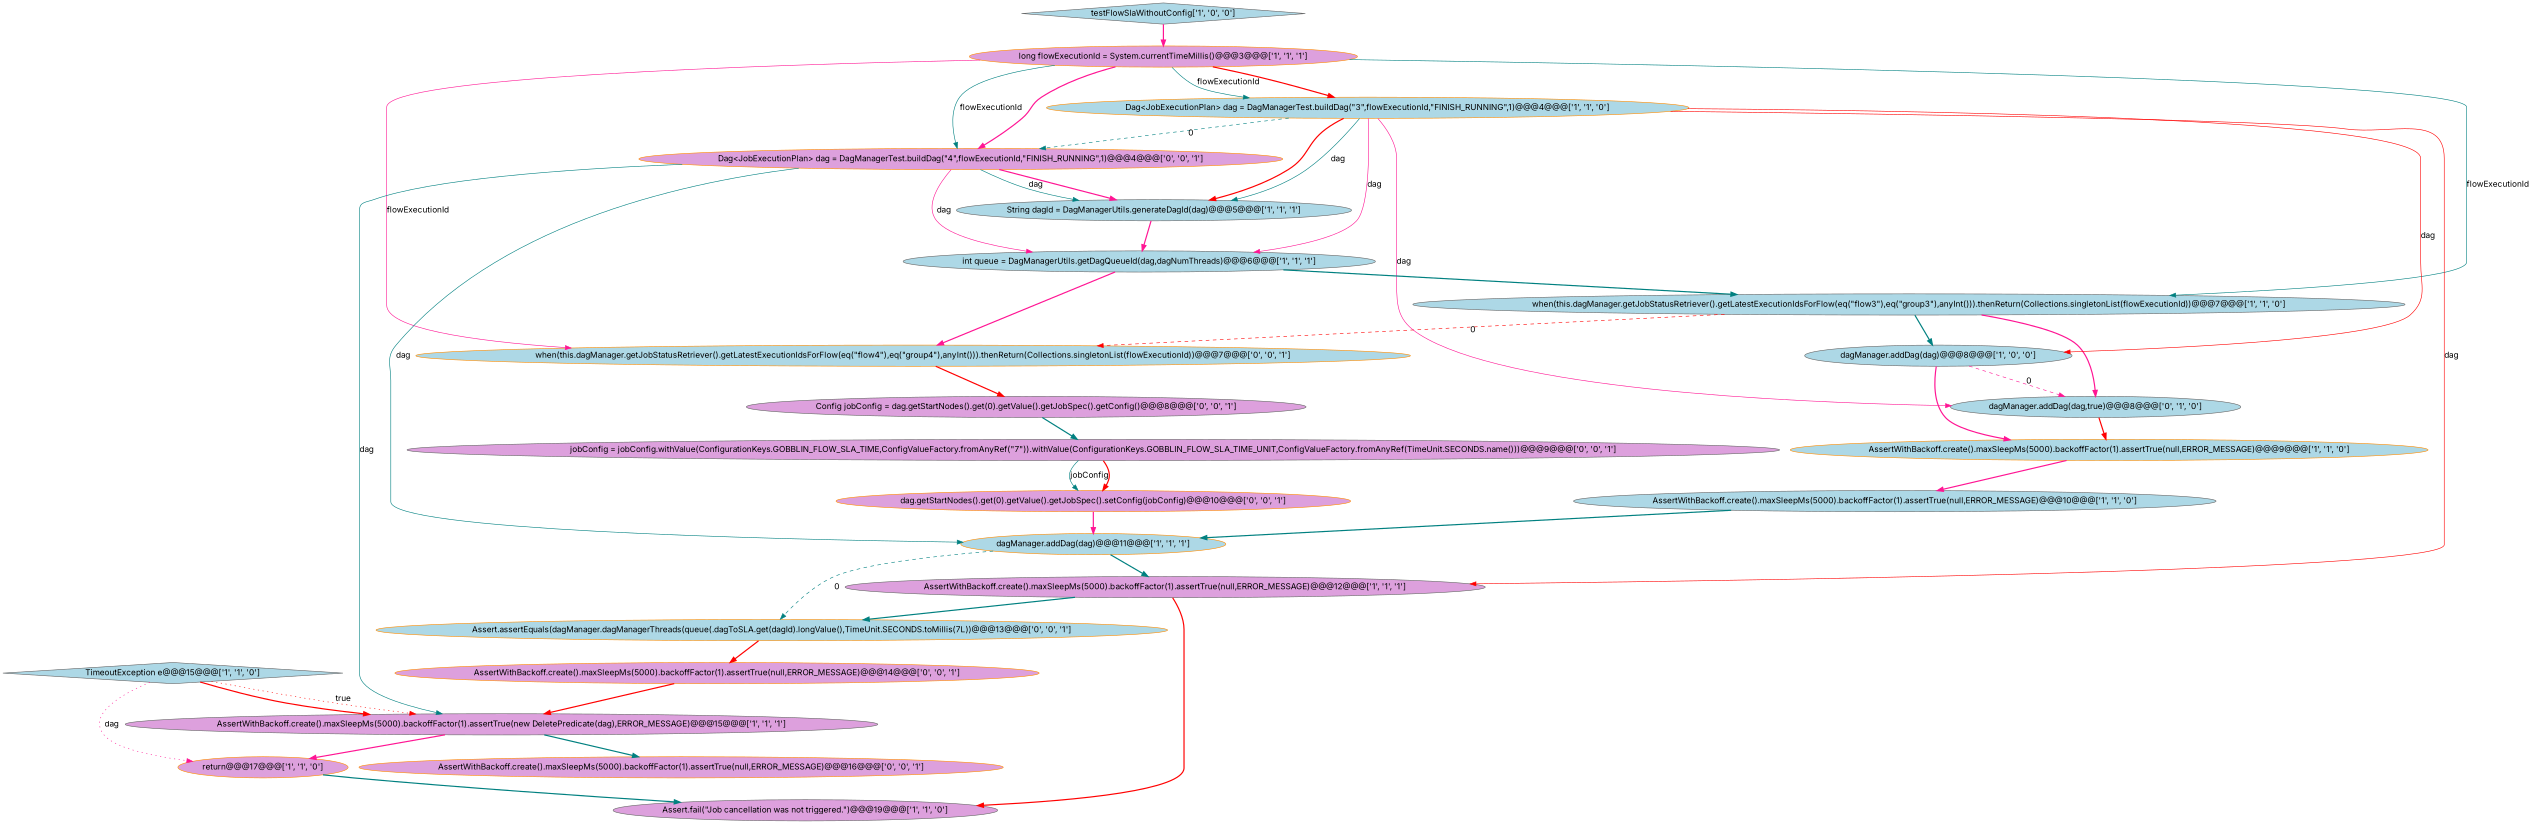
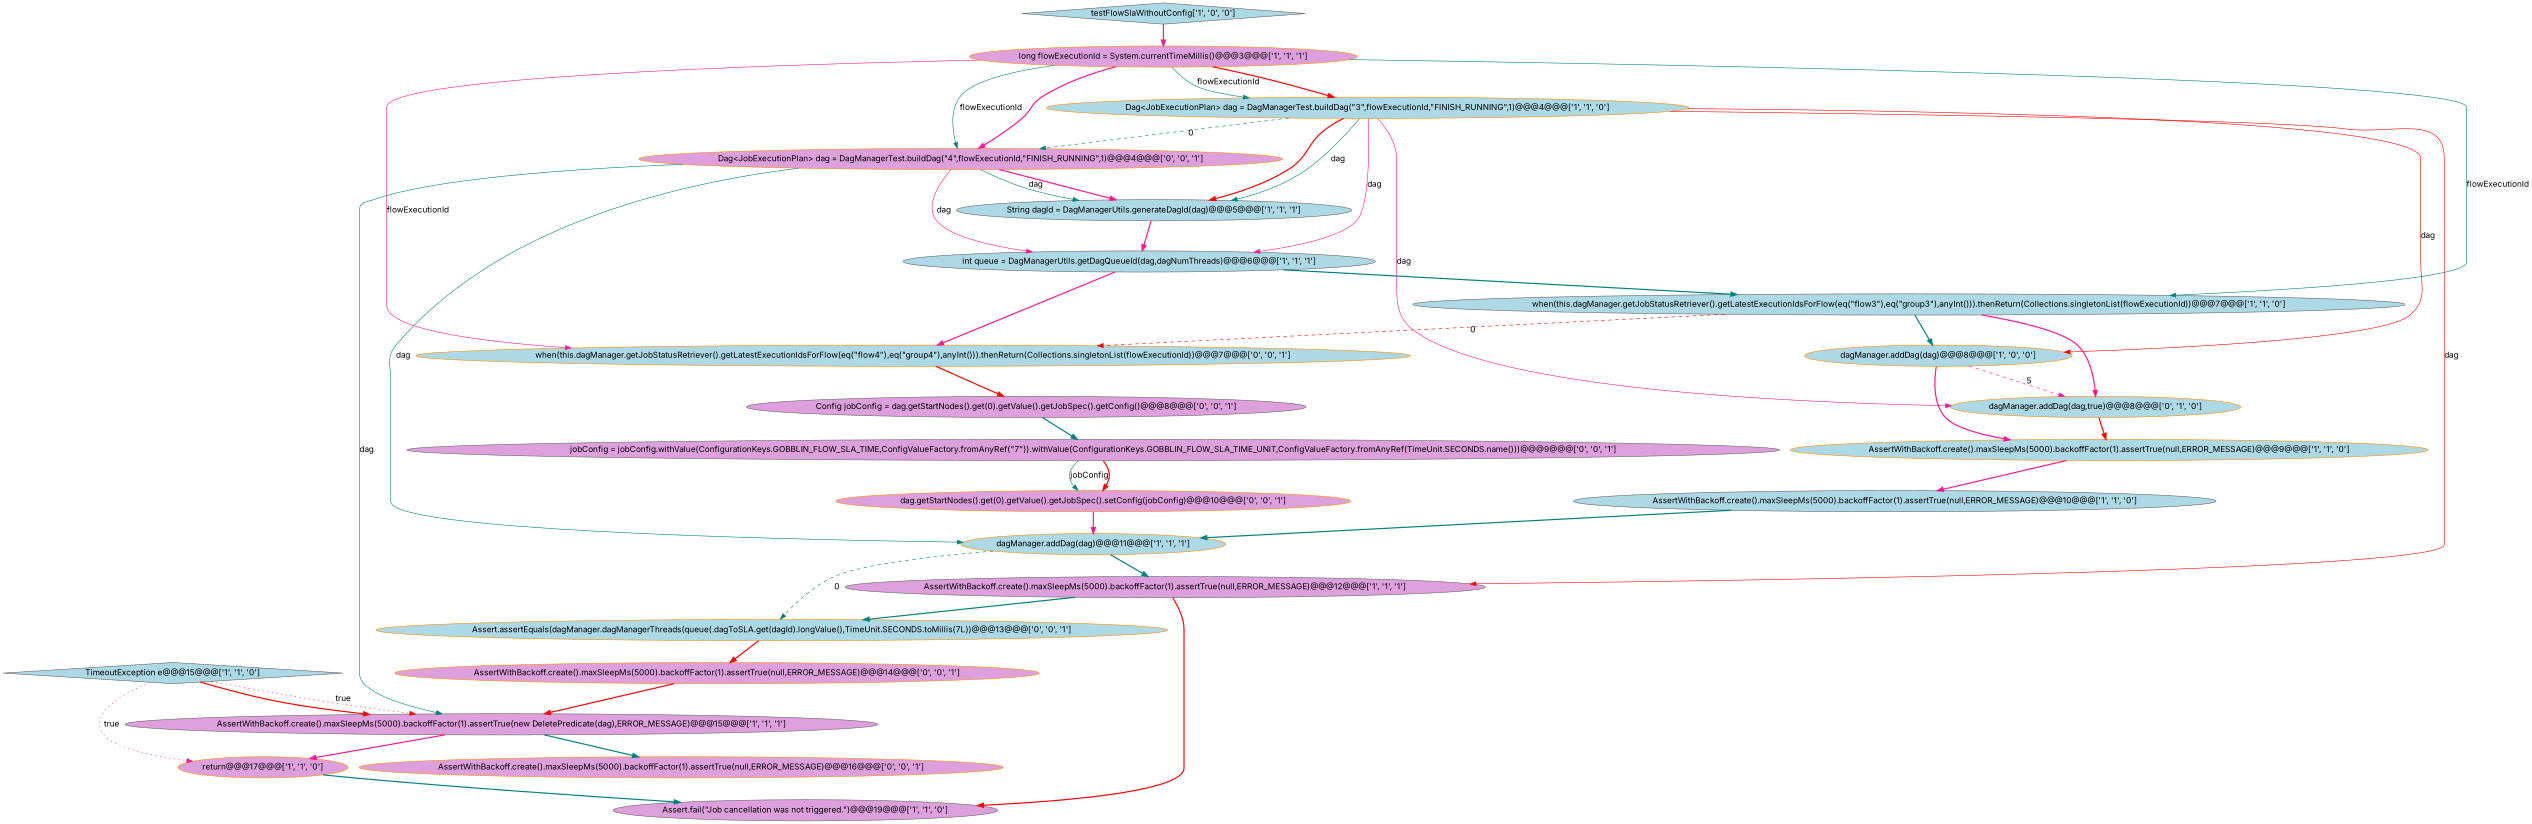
(1938, 356) -> (1938, 356)
(2029, 381) -> (2029, 381)
(2096, 407) -> (2096, 407)
(112, 724) -> (112, 724)
